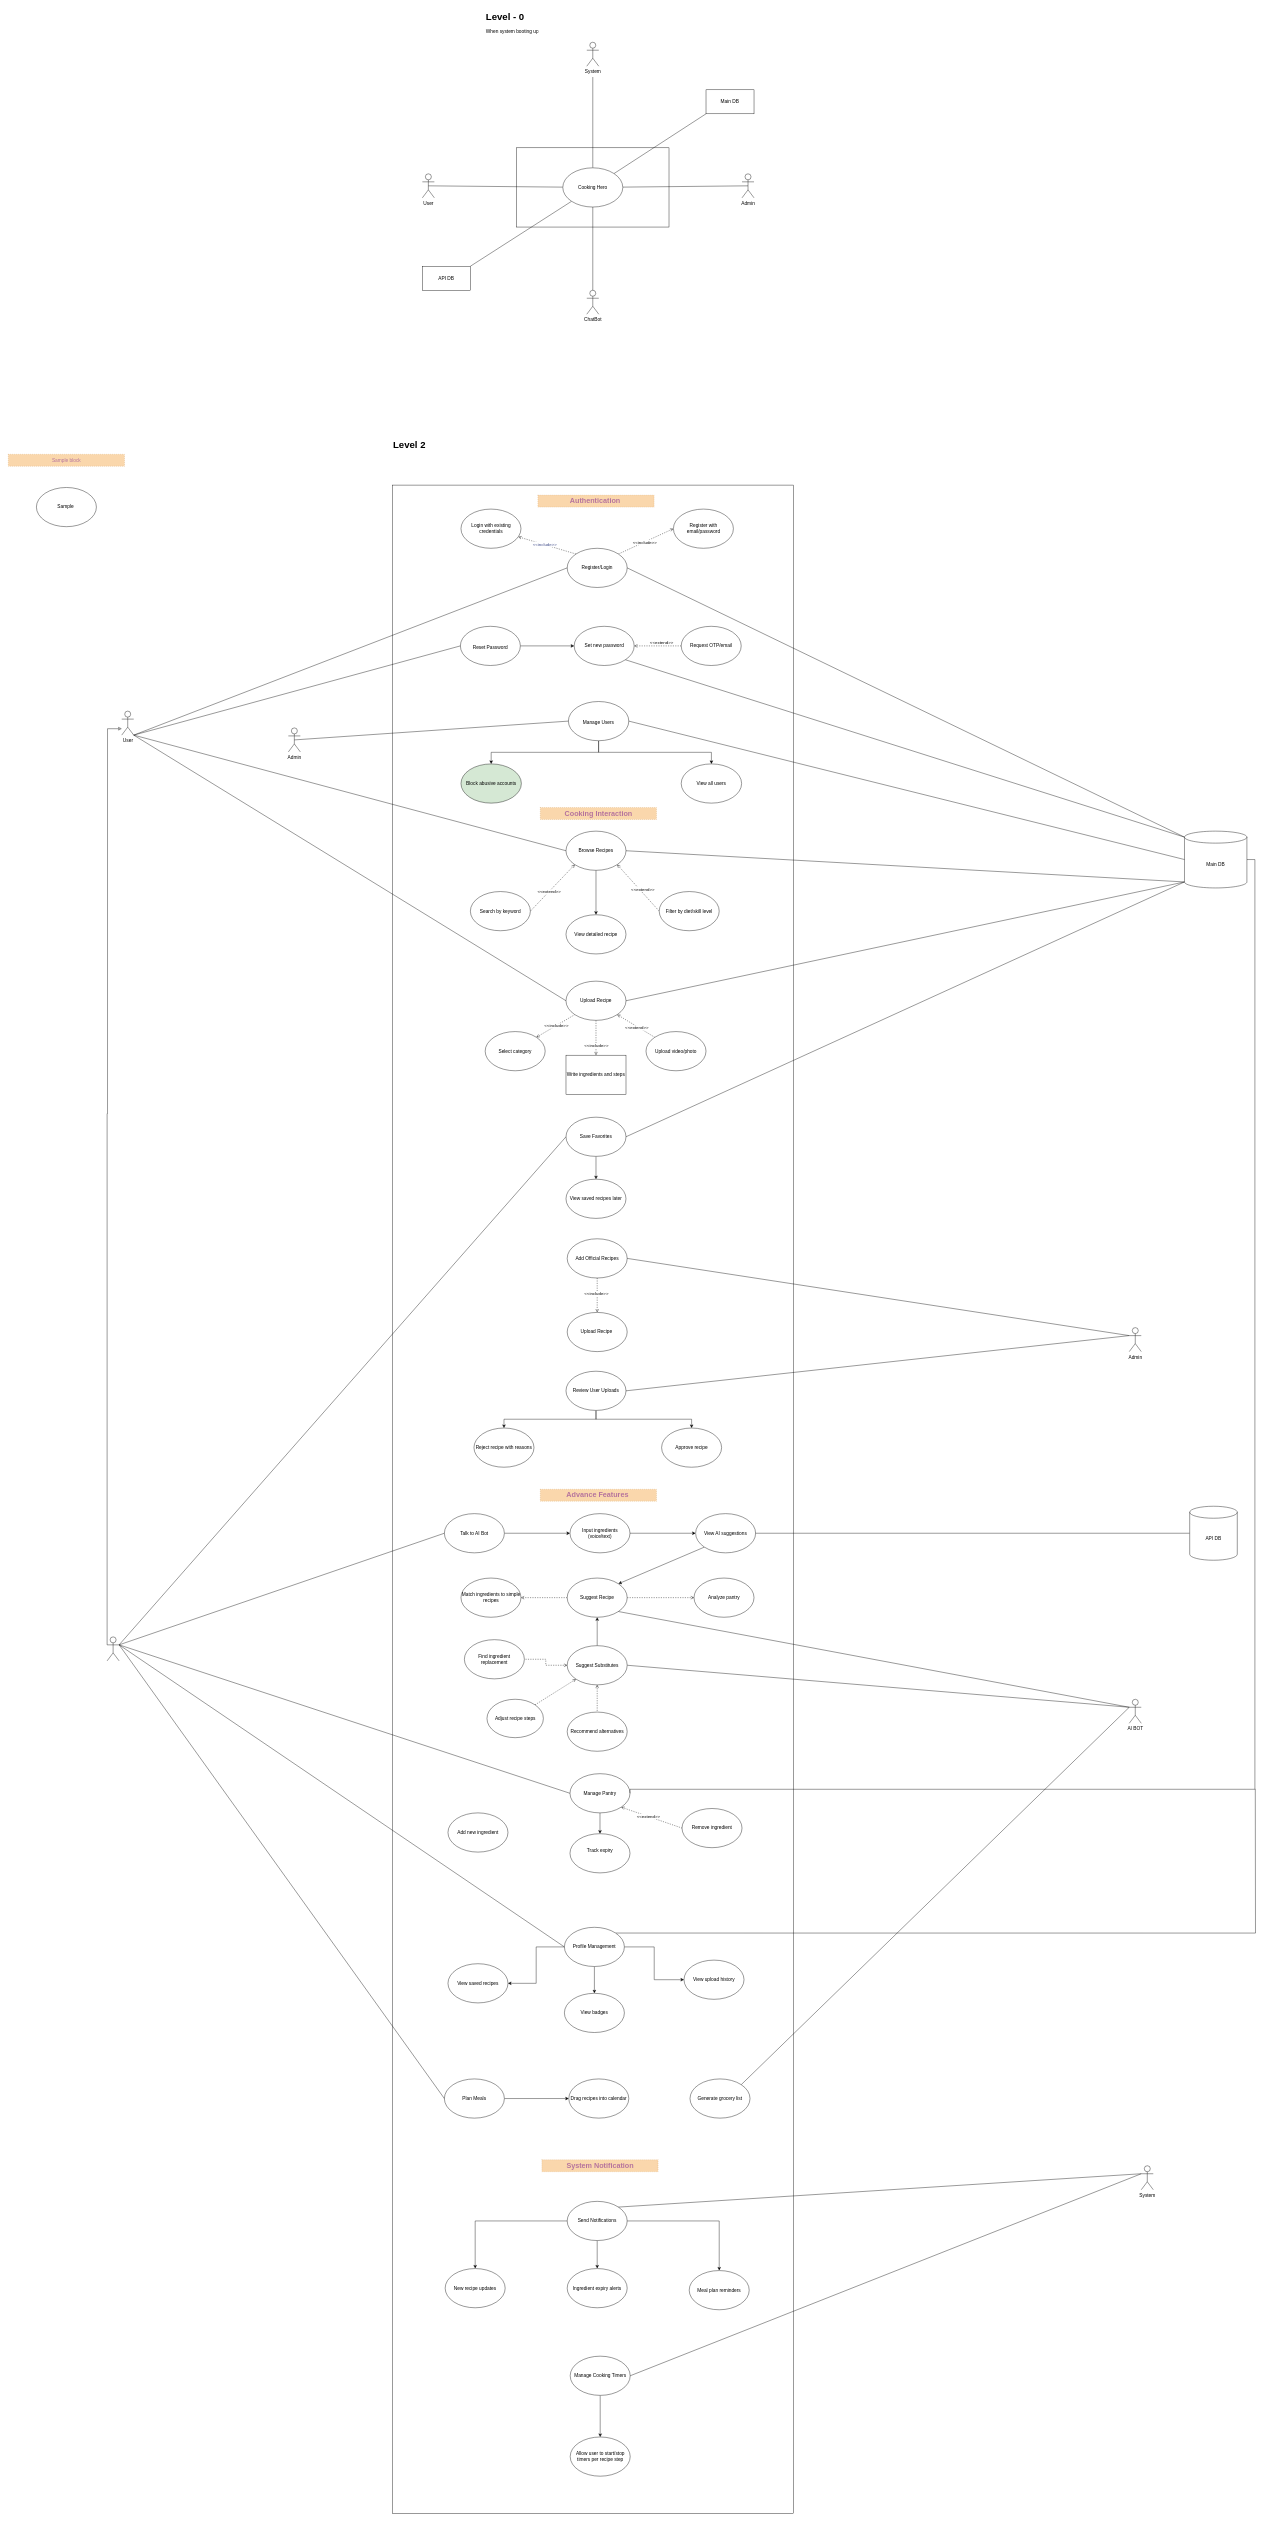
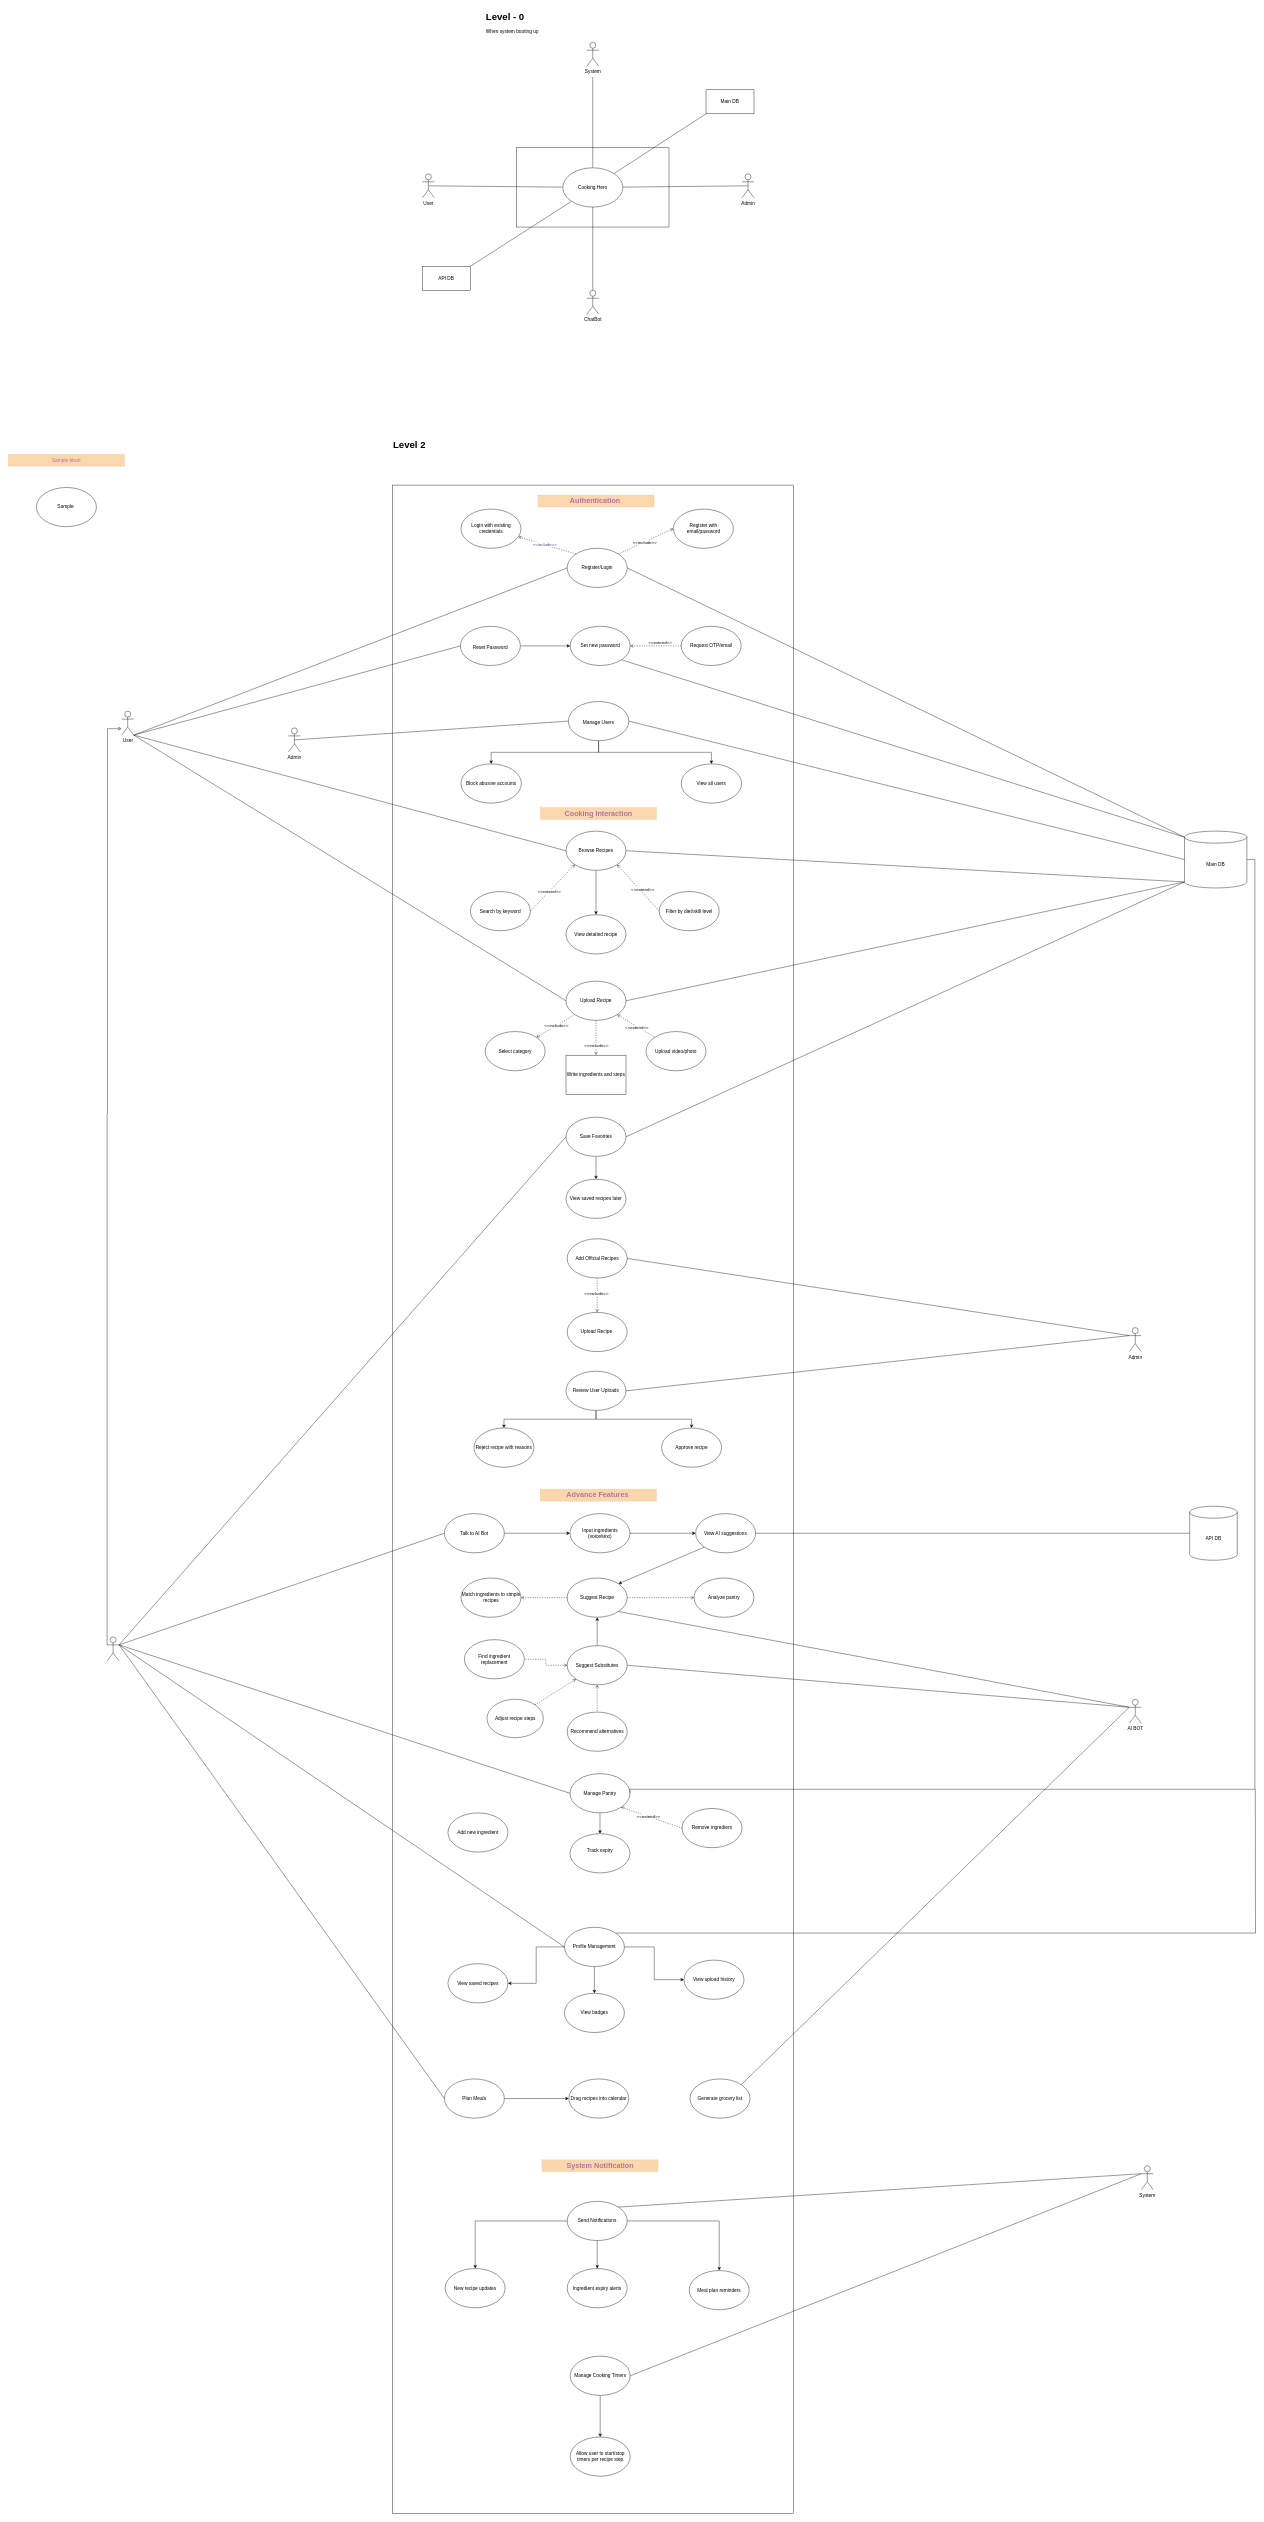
(604, 646) -> (600, 646)
(491, 783) -> (491, 783)
